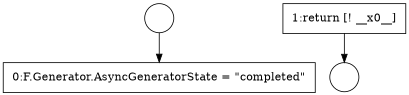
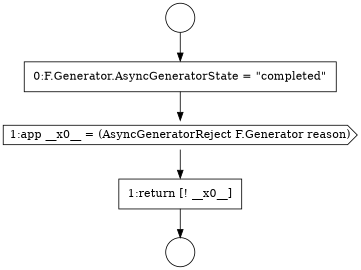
none -> (180, 135)
